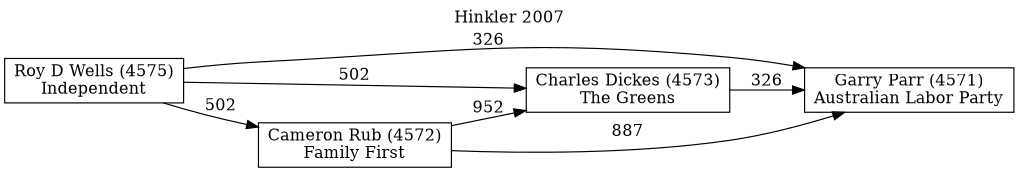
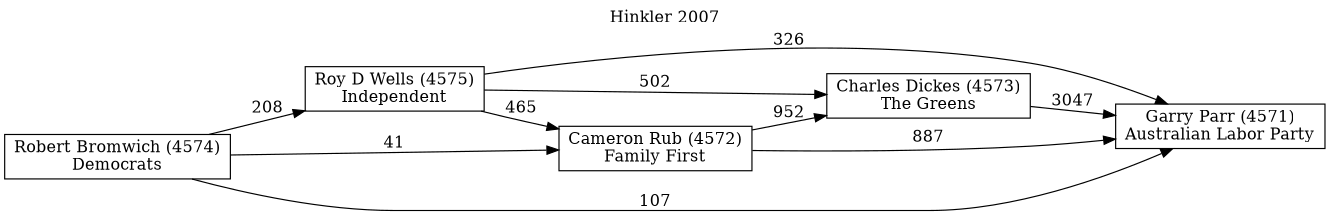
(767, 81) -> (1073, 101)
(221, 106) -> (522, 108)
none -> (118, 157)
